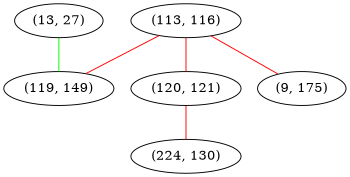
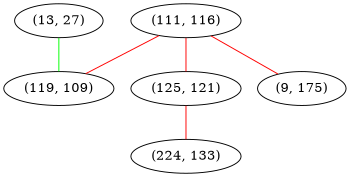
(186, 21) -> (186, 21)
(59, 89) -> (59, 89)
(186, 89) -> (186, 89)
(186, 156) -> (186, 156)
